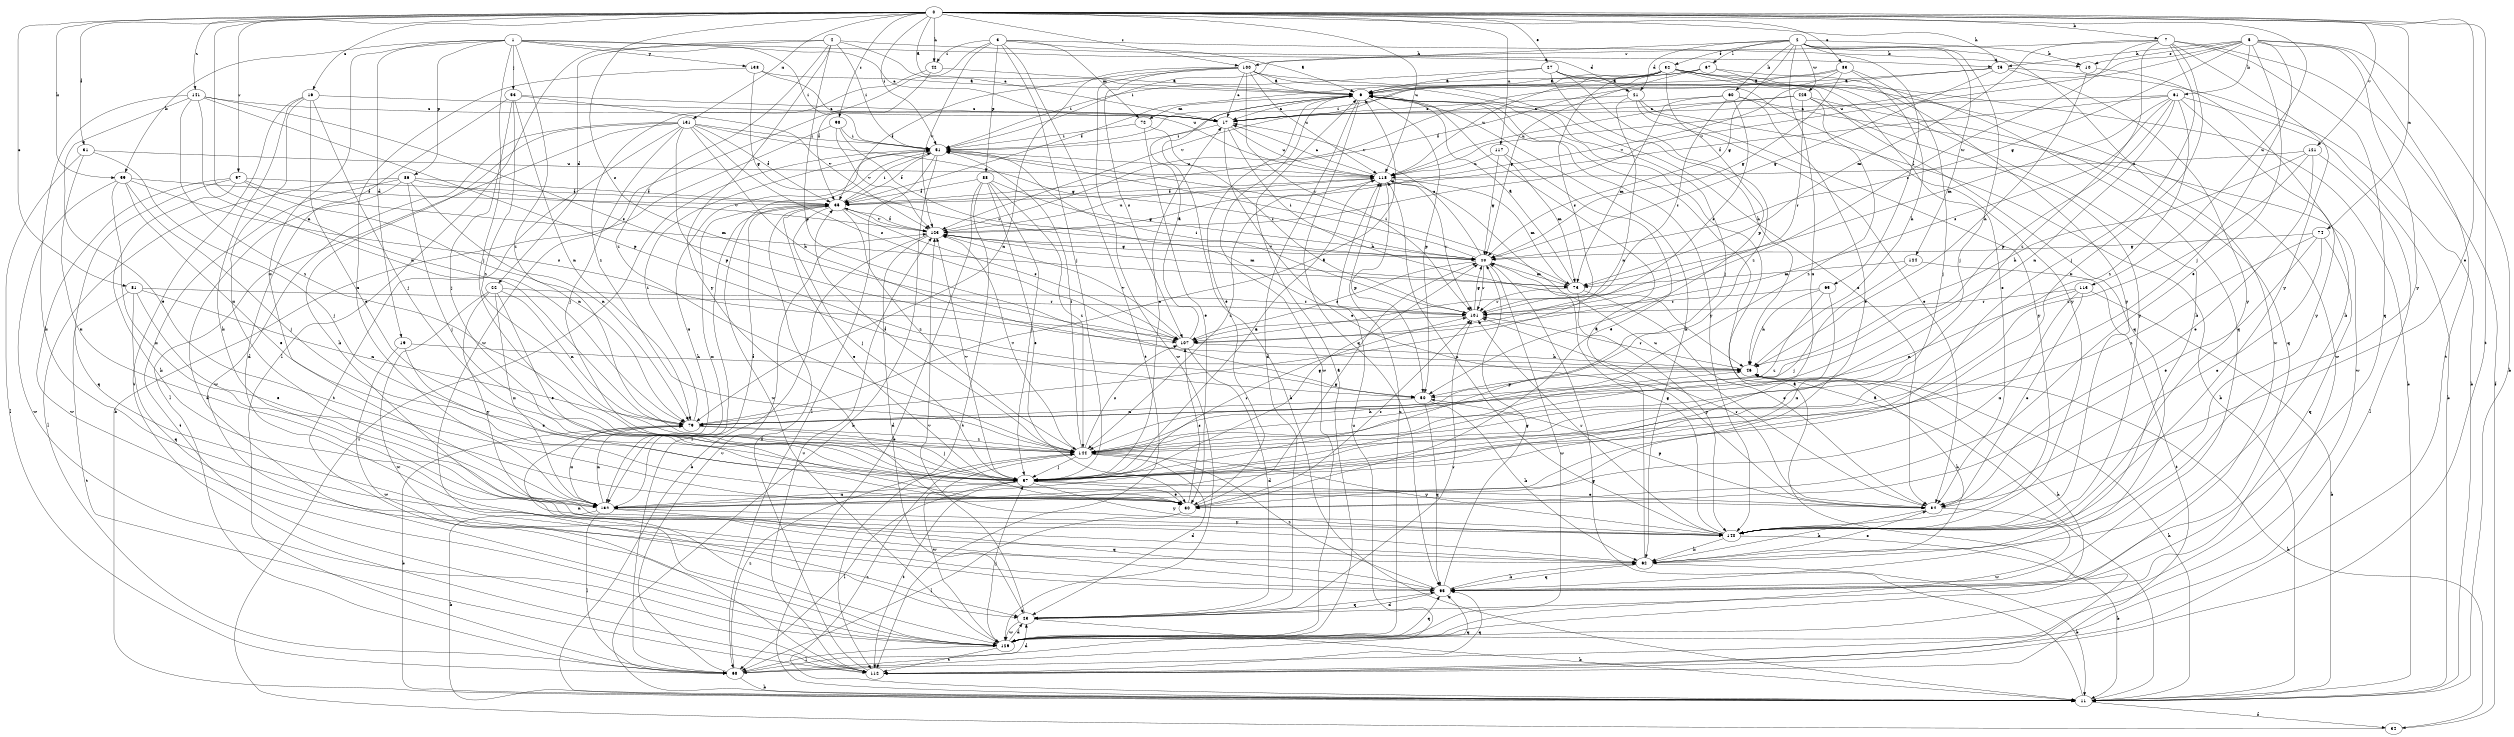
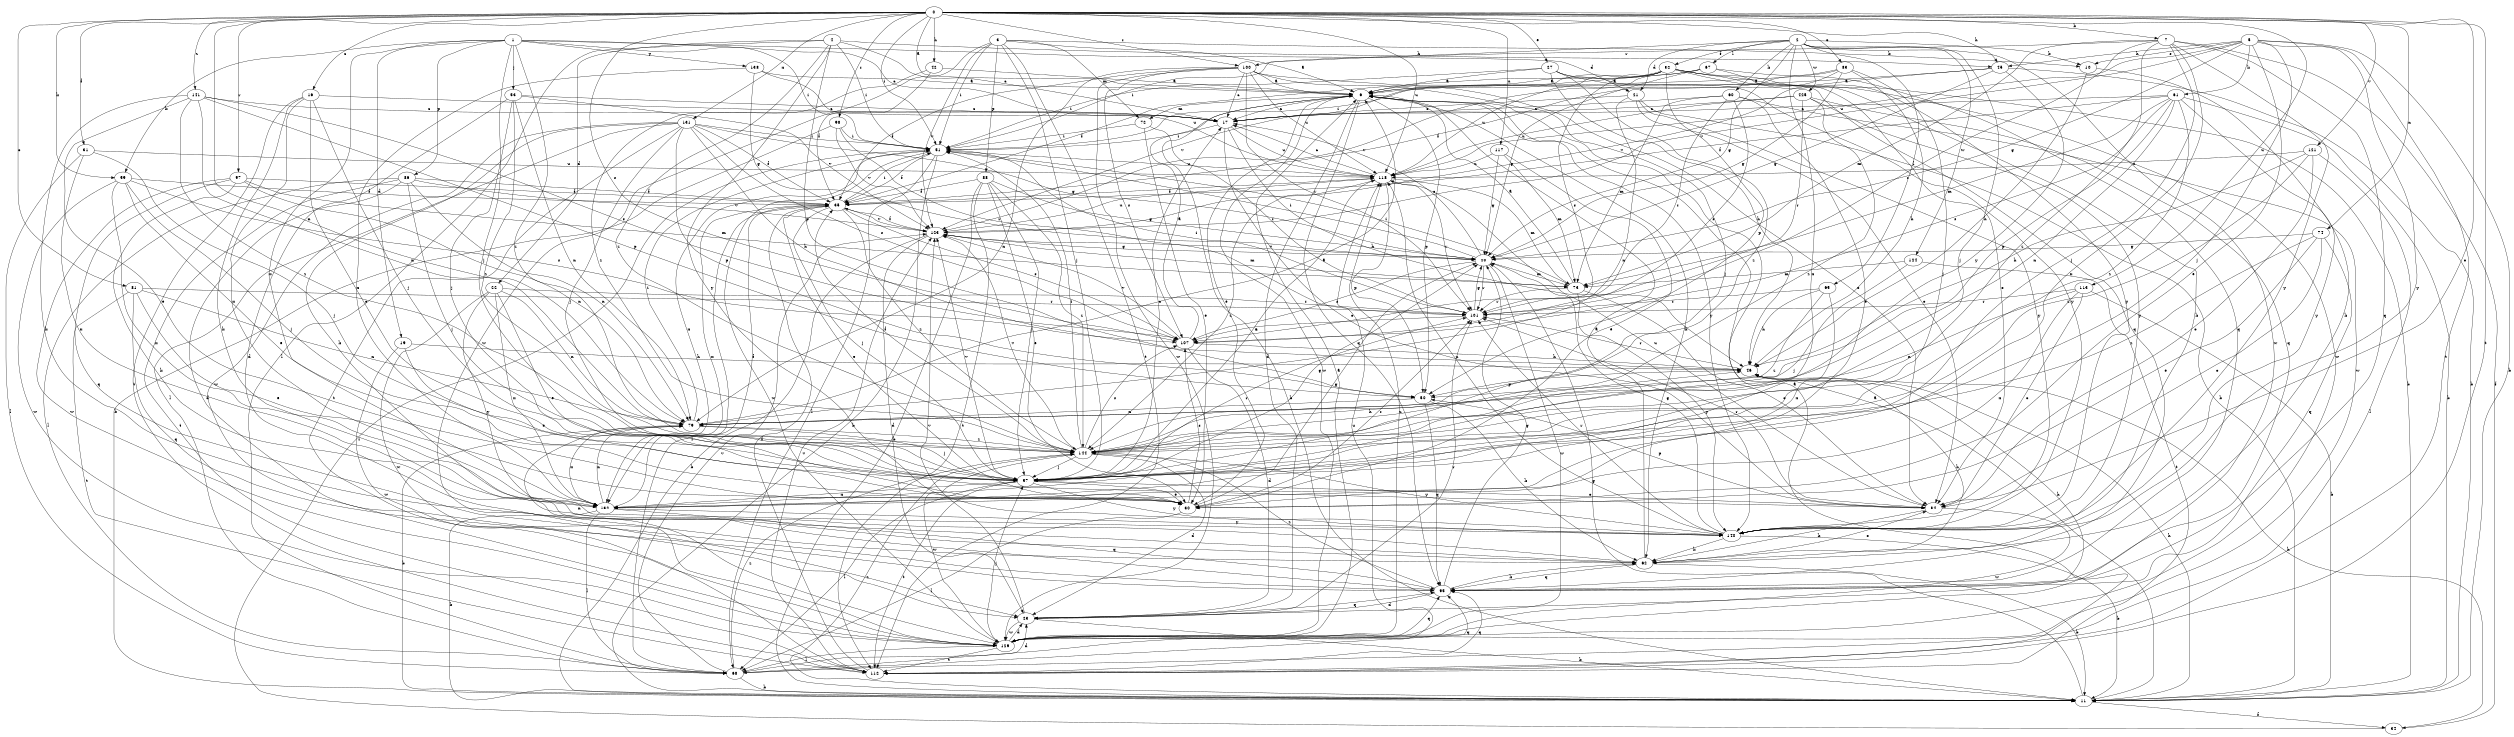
(962, 45) -> (959, 92)
(2168, 397) -> (1816, 368)
